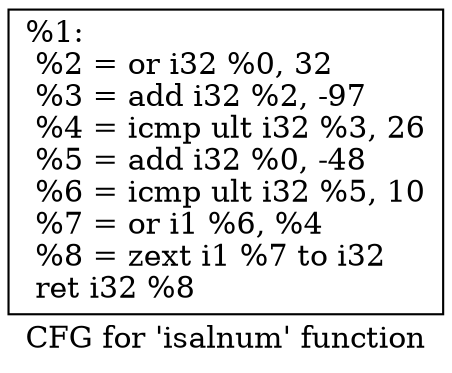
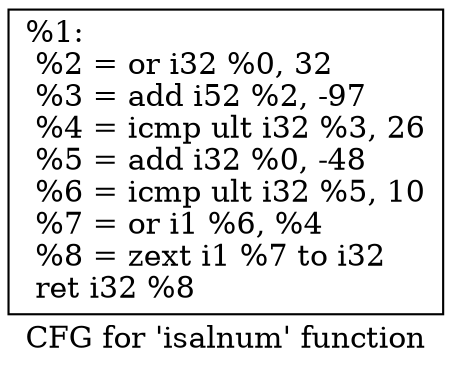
(196, 97) -> (196, 97)
